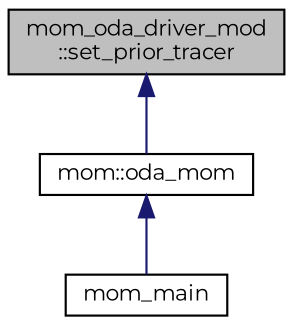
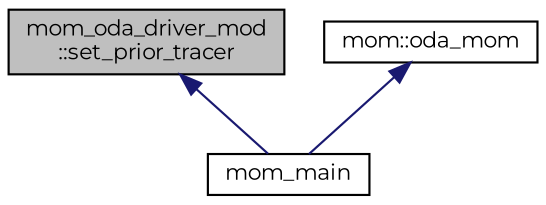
(146, 125) -> (232, 121)
